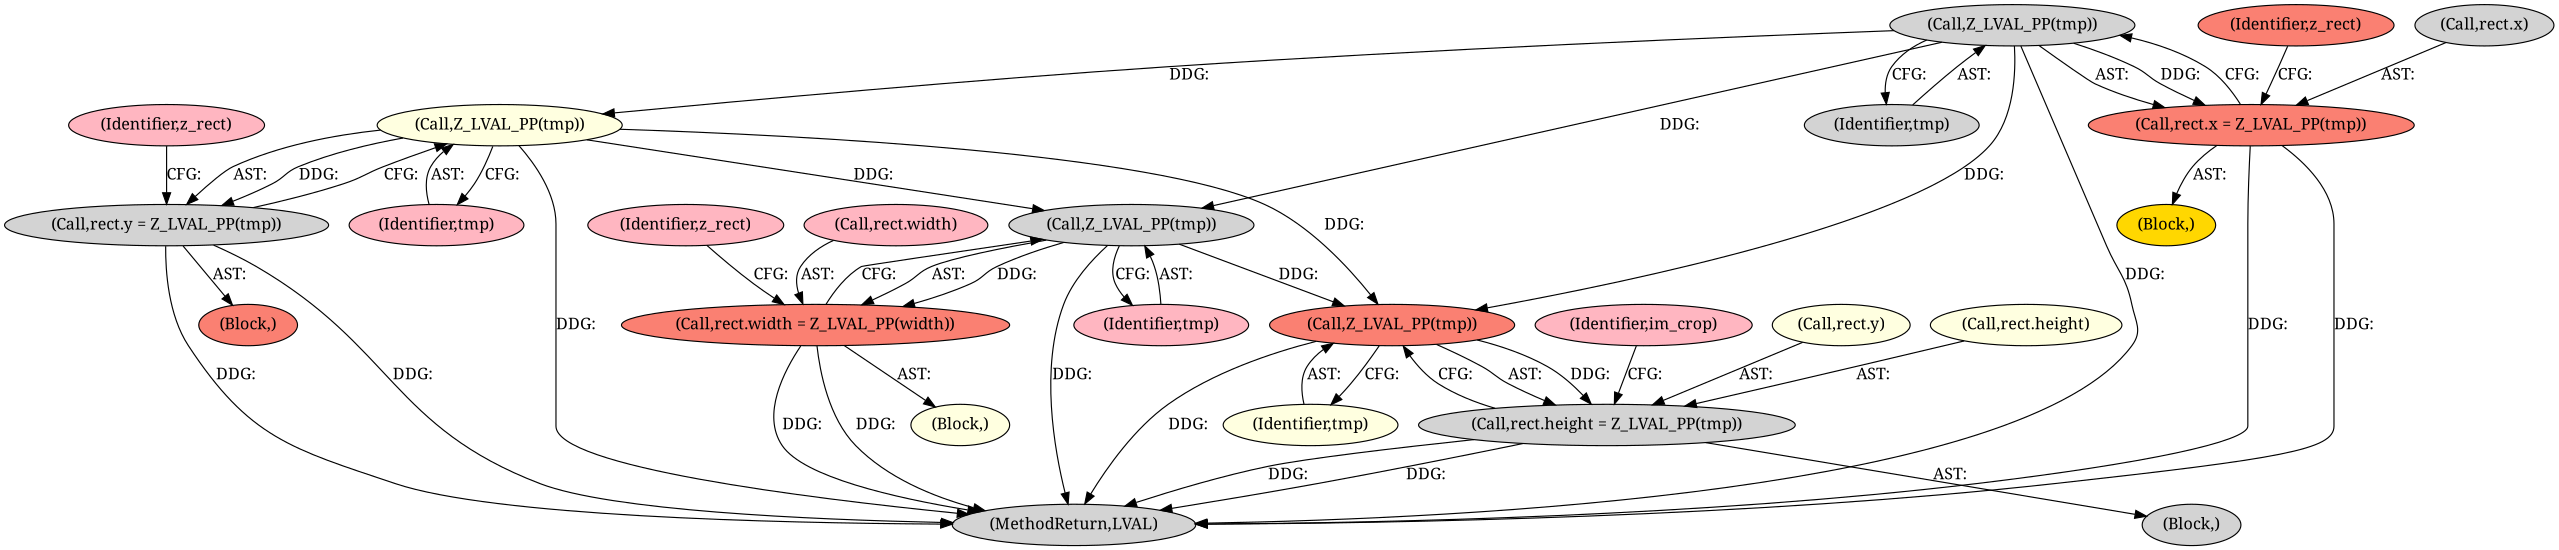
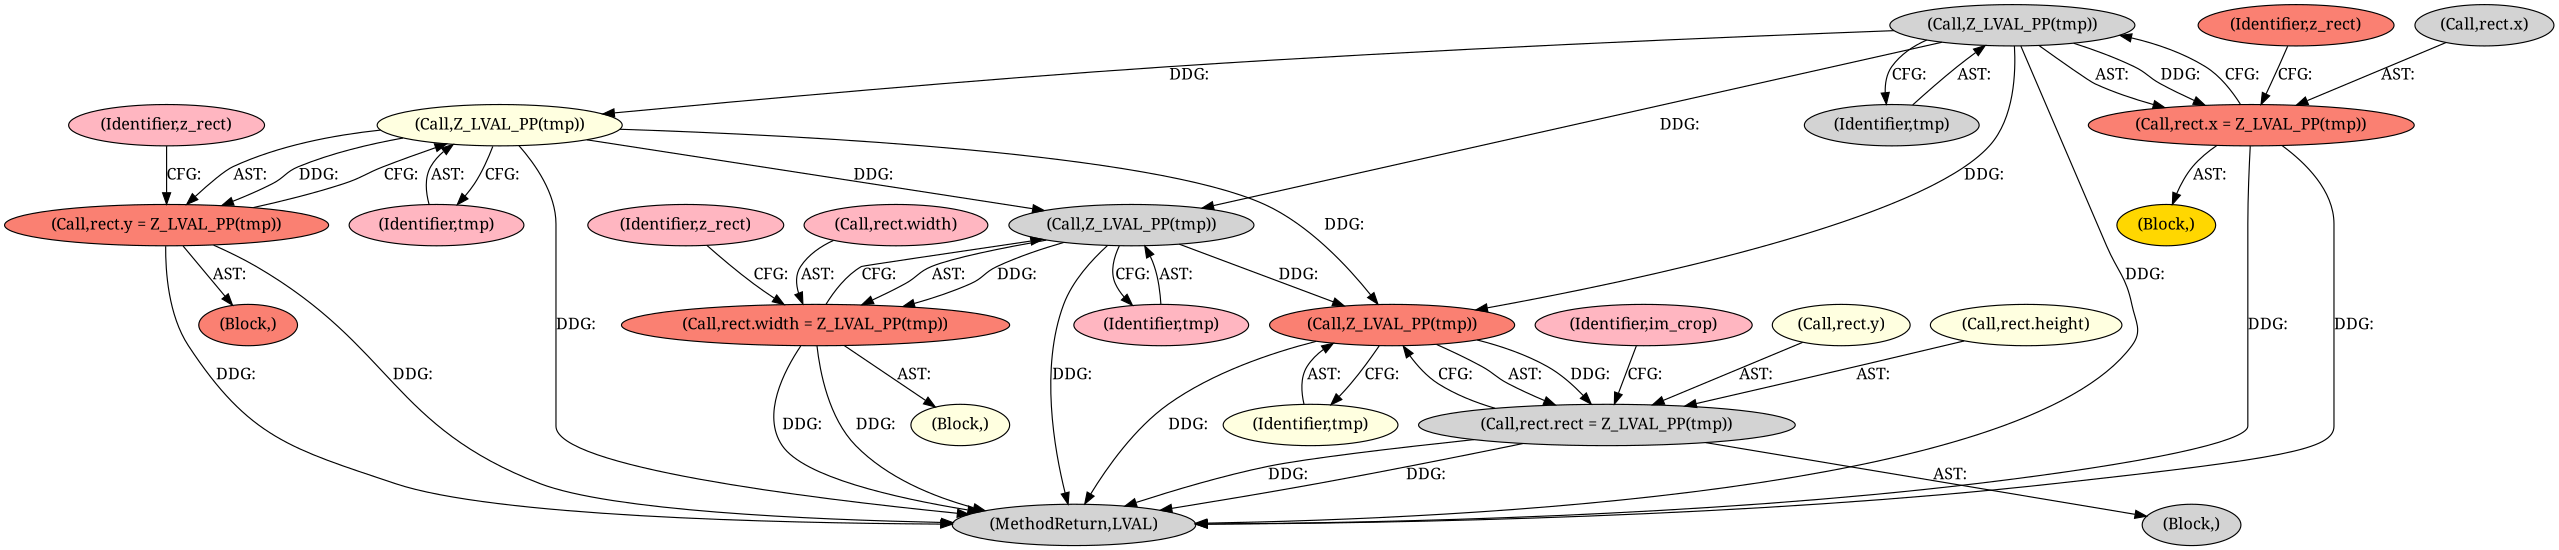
(167, 225) -> (167, 225)
(816, 325) -> (816, 325)
(1607, 425) -> (1607, 425)
